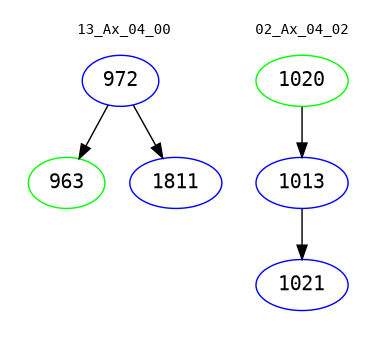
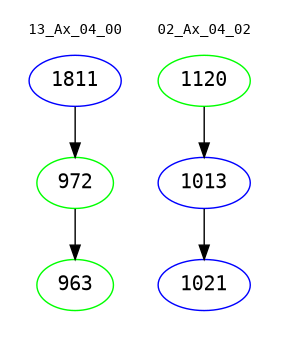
(121, 81) -> (75, 183)
(302, 81) -> (204, 81)
(144, 125) -> (75, 125)
